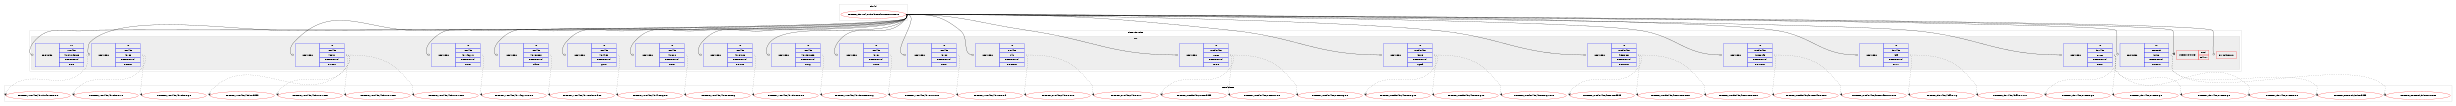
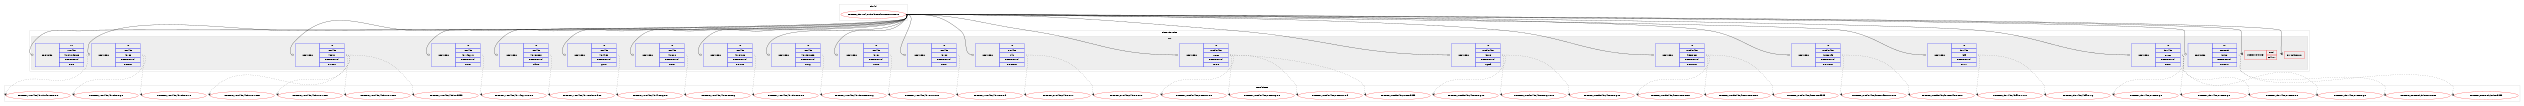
(1571, 18) -> (1605, 18)
none -> (1330, 96)
